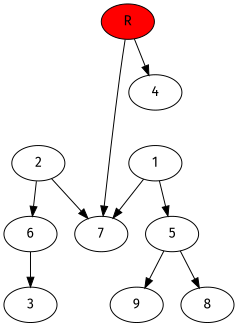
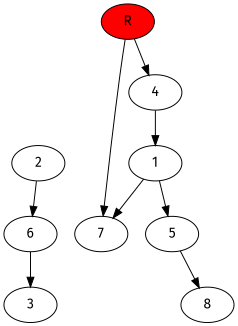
none -> (155, 123)
(66, 195) -> none
(137, 305) -> none
